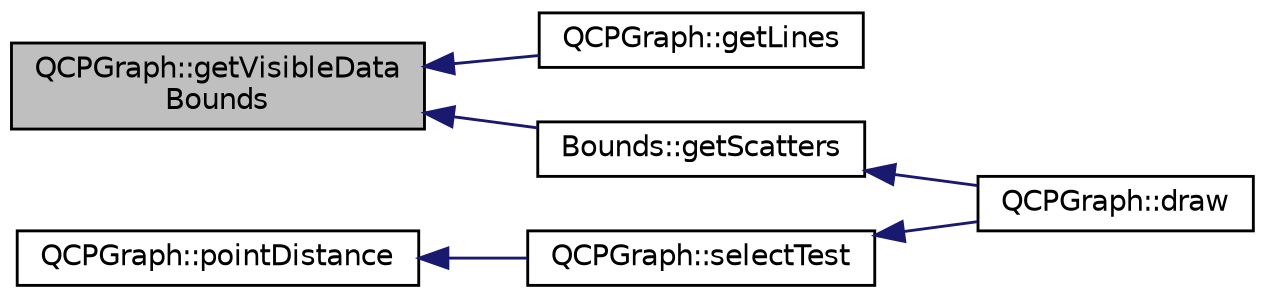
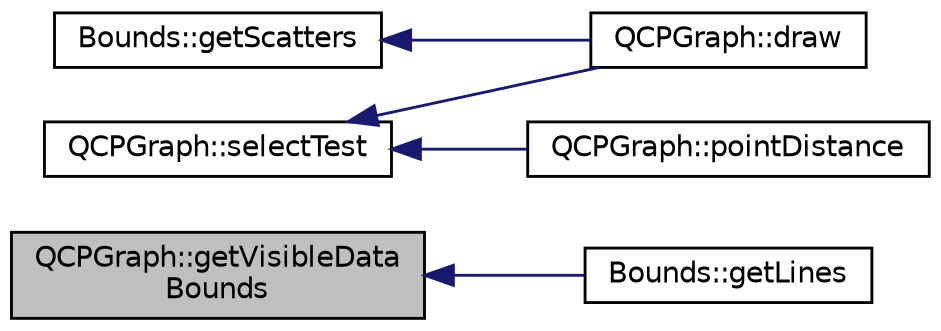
(701, 40) -> (728, 275)
(495, 122) -> none
(488, 258) -> (474, 149)
